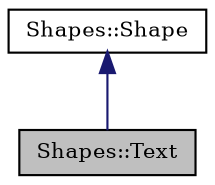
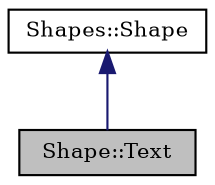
(107, 153) -> (107, 153)
